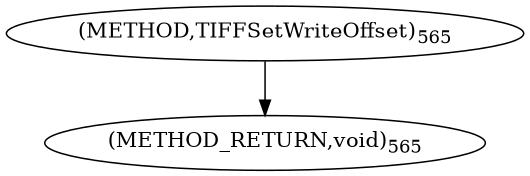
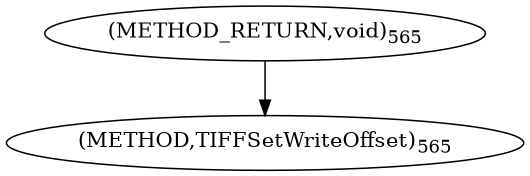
(265, 81) -> (265, 81)
